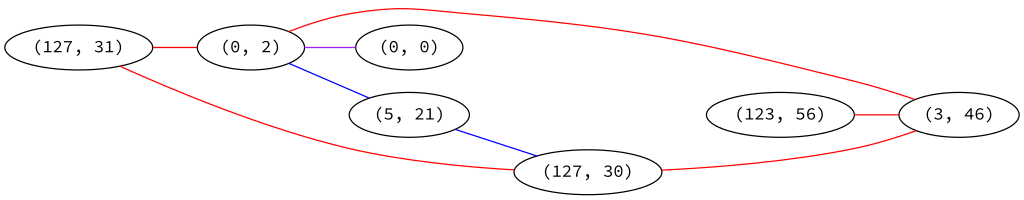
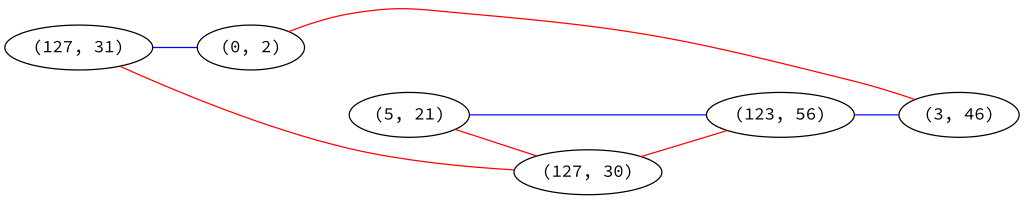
(175, 48) -> (175, 48)
(409, 48) -> none
(329, 81) -> (588, 115)
(877, 115) -> (877, 115)
(496, 143) -> (496, 143)
(790, 159) -> (684, 144)
